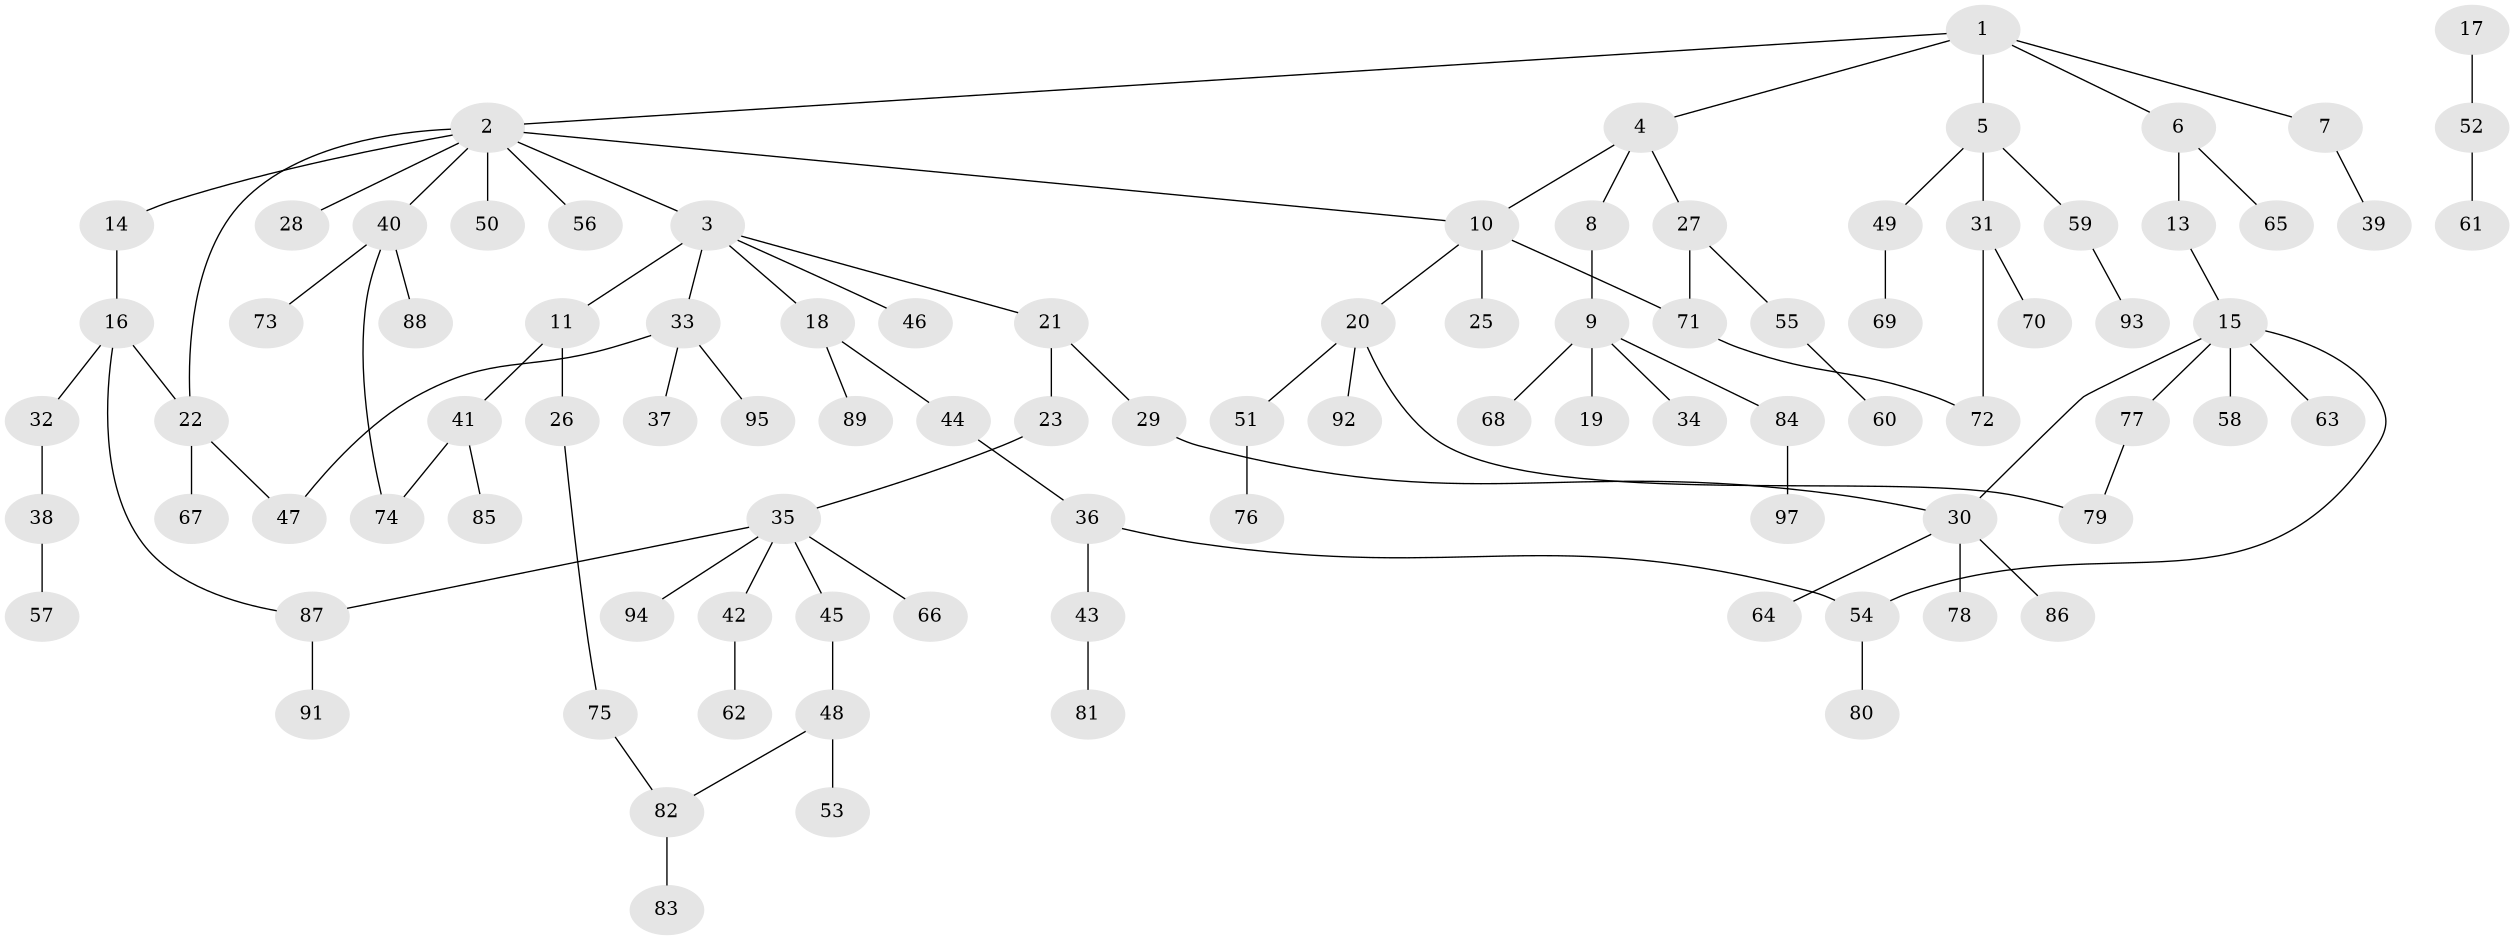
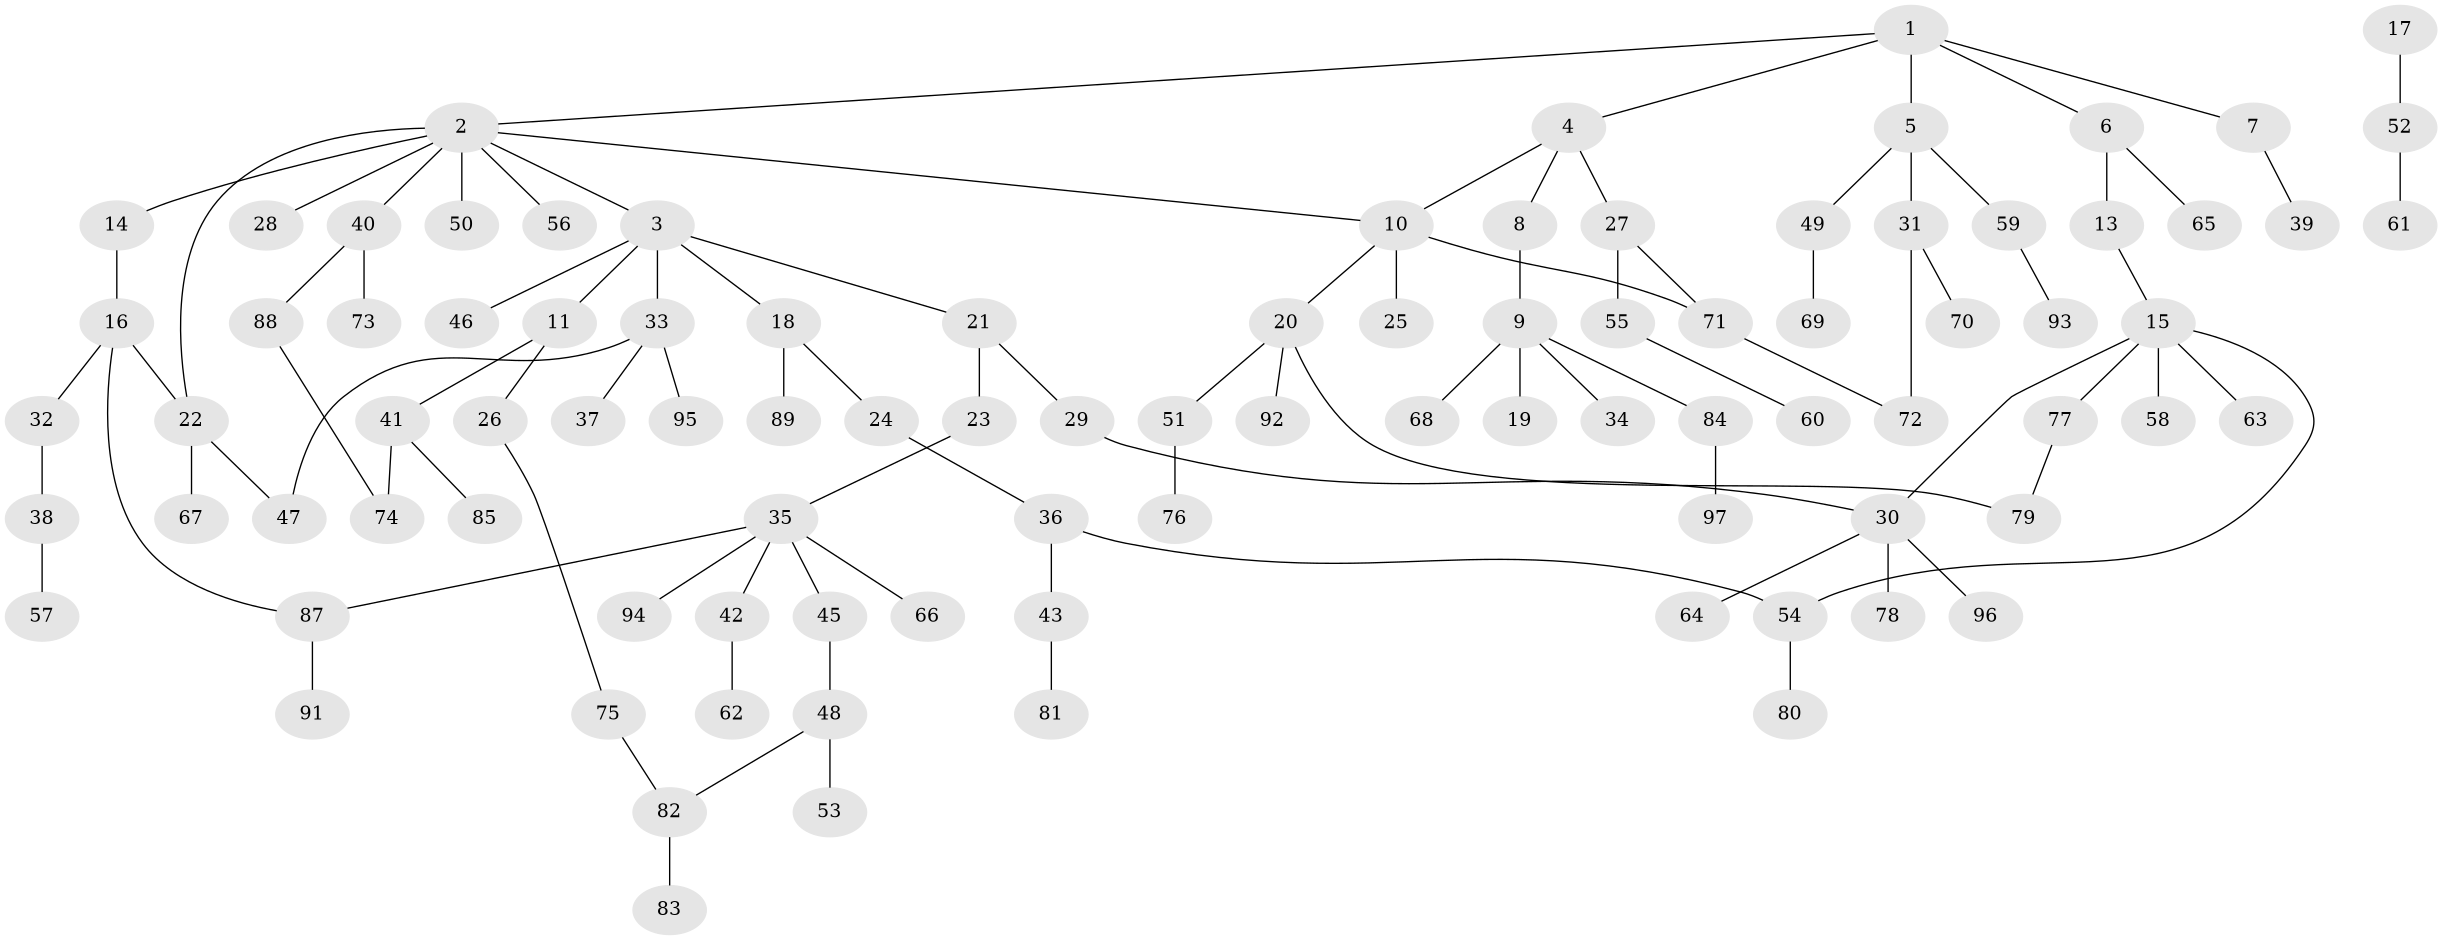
(364, 372) -> (331, 428)
(954, 421) -> (882, 421)
(2058, 617) -> (1986, 617)
